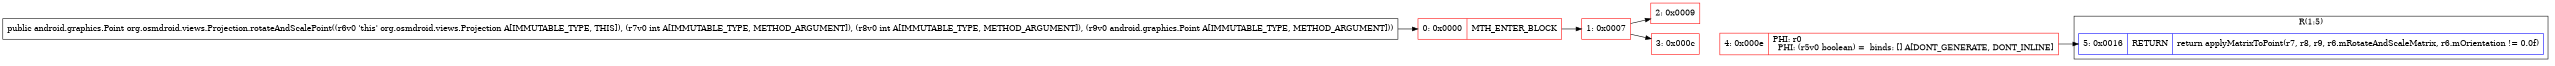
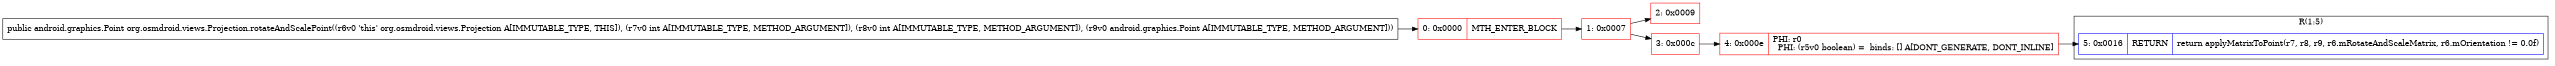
none -> (1707, 44)
